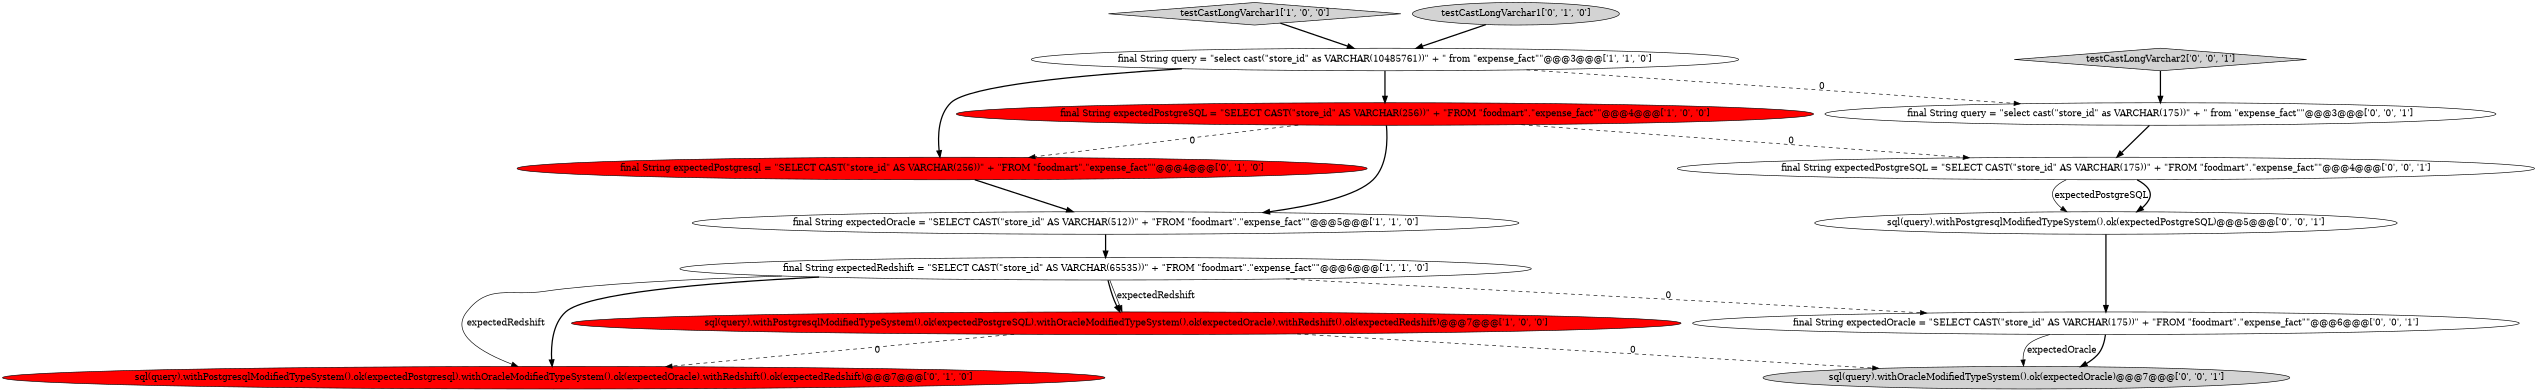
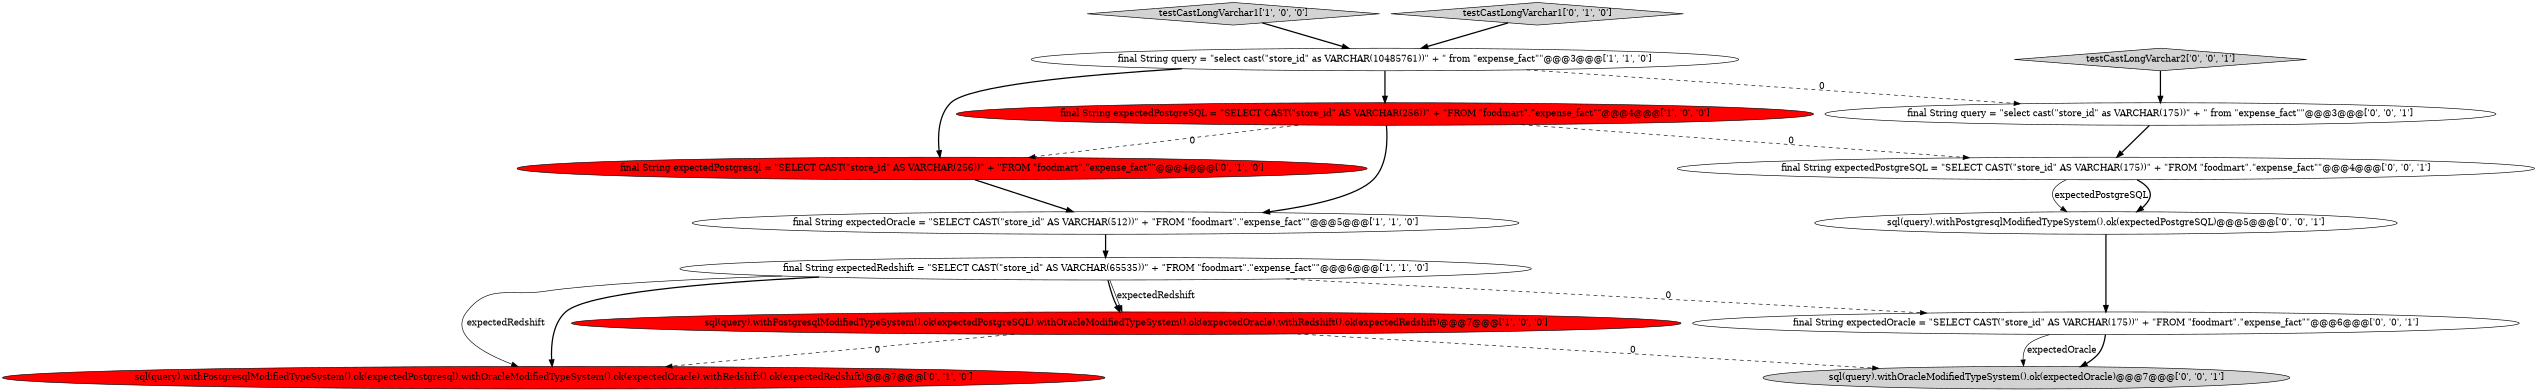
(1516, 14) -> (1537, 14)
